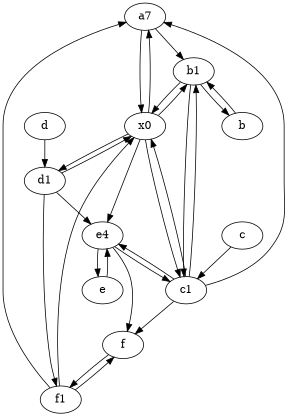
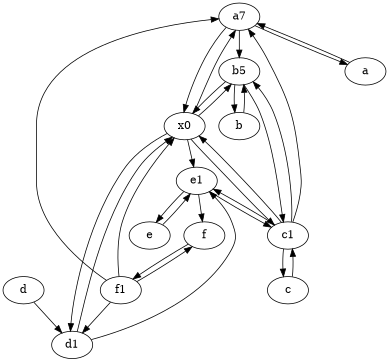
(194, 71) -> (239, 71)
none -> (365, 71)
(103, 236) -> (197, 181)
(44, 287) -> (99, 315)
(157, 315) -> (283, 259)
